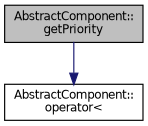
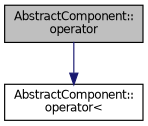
(74, 24) -> (74, 24)
